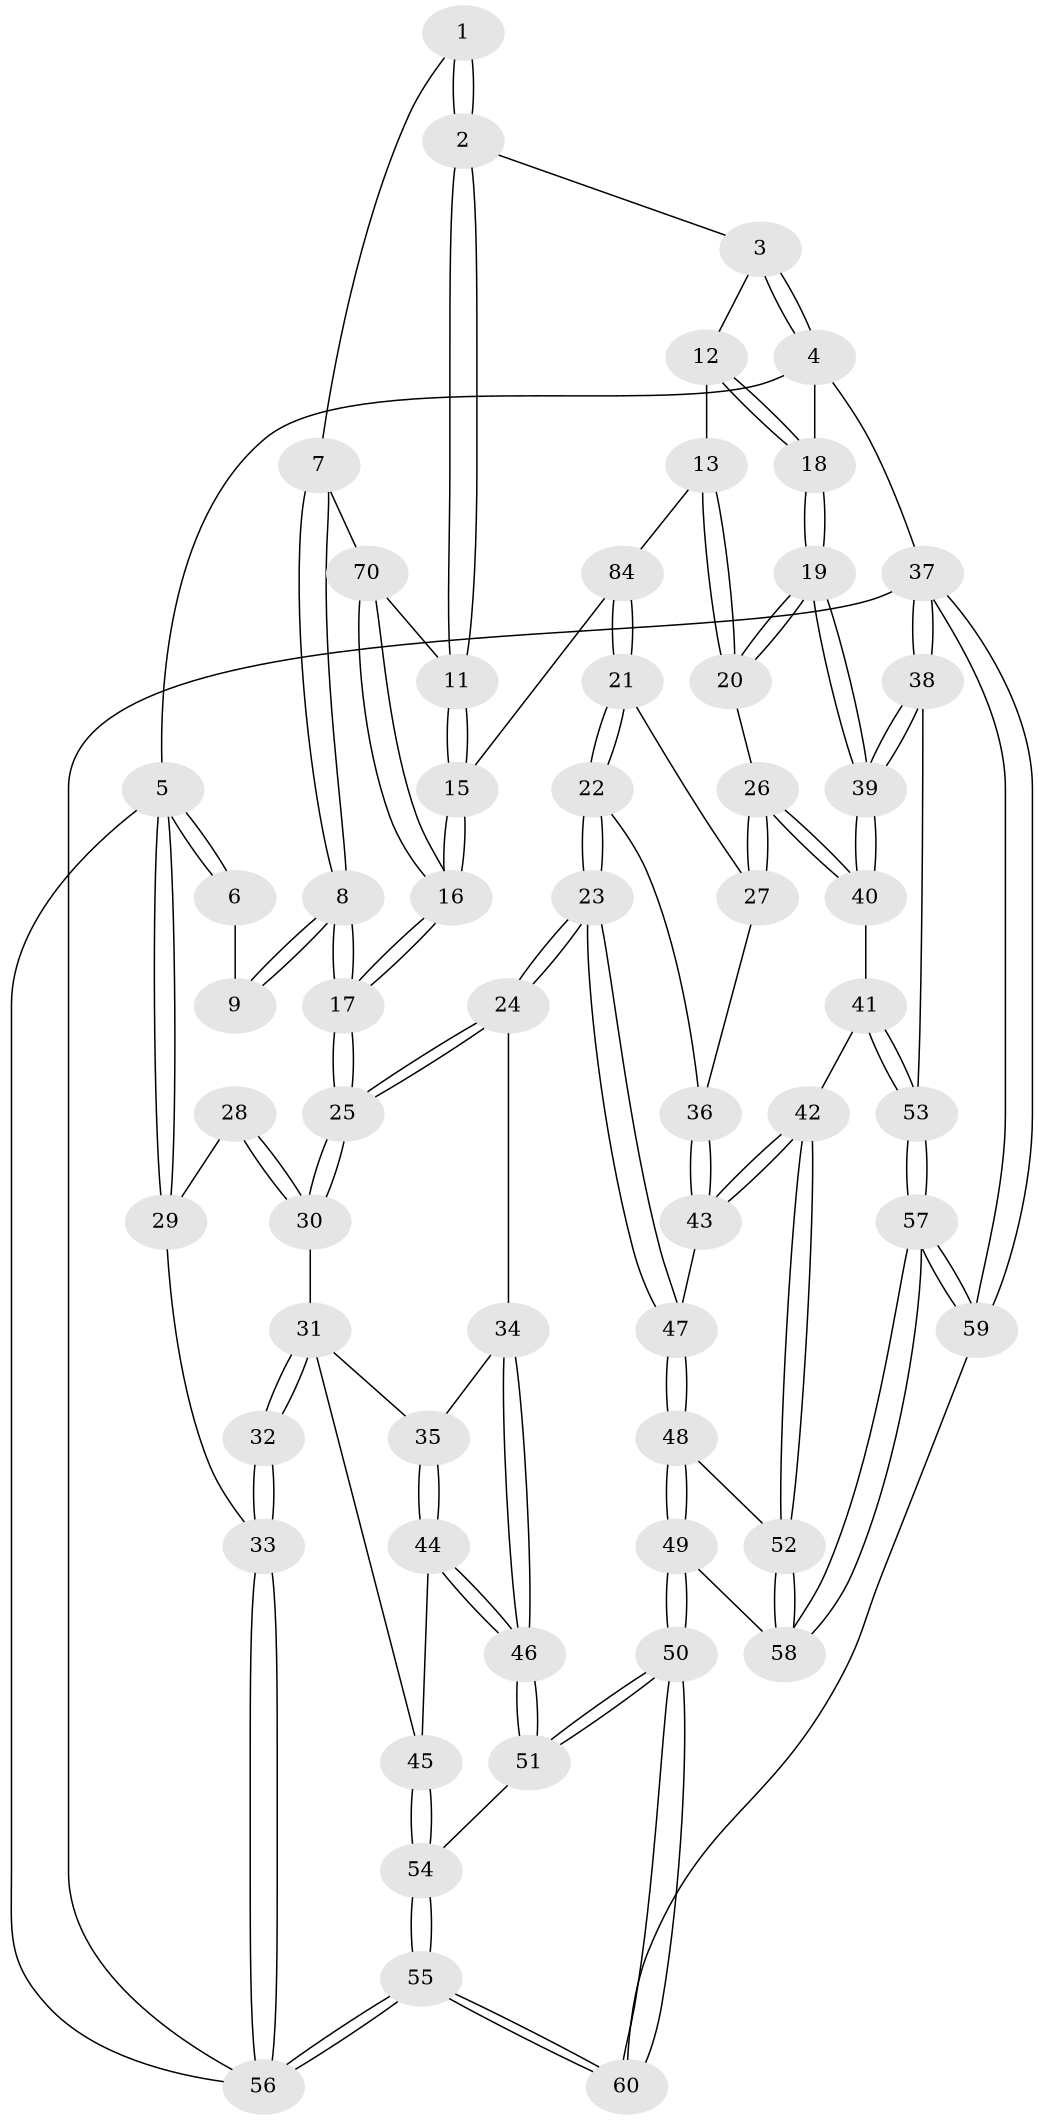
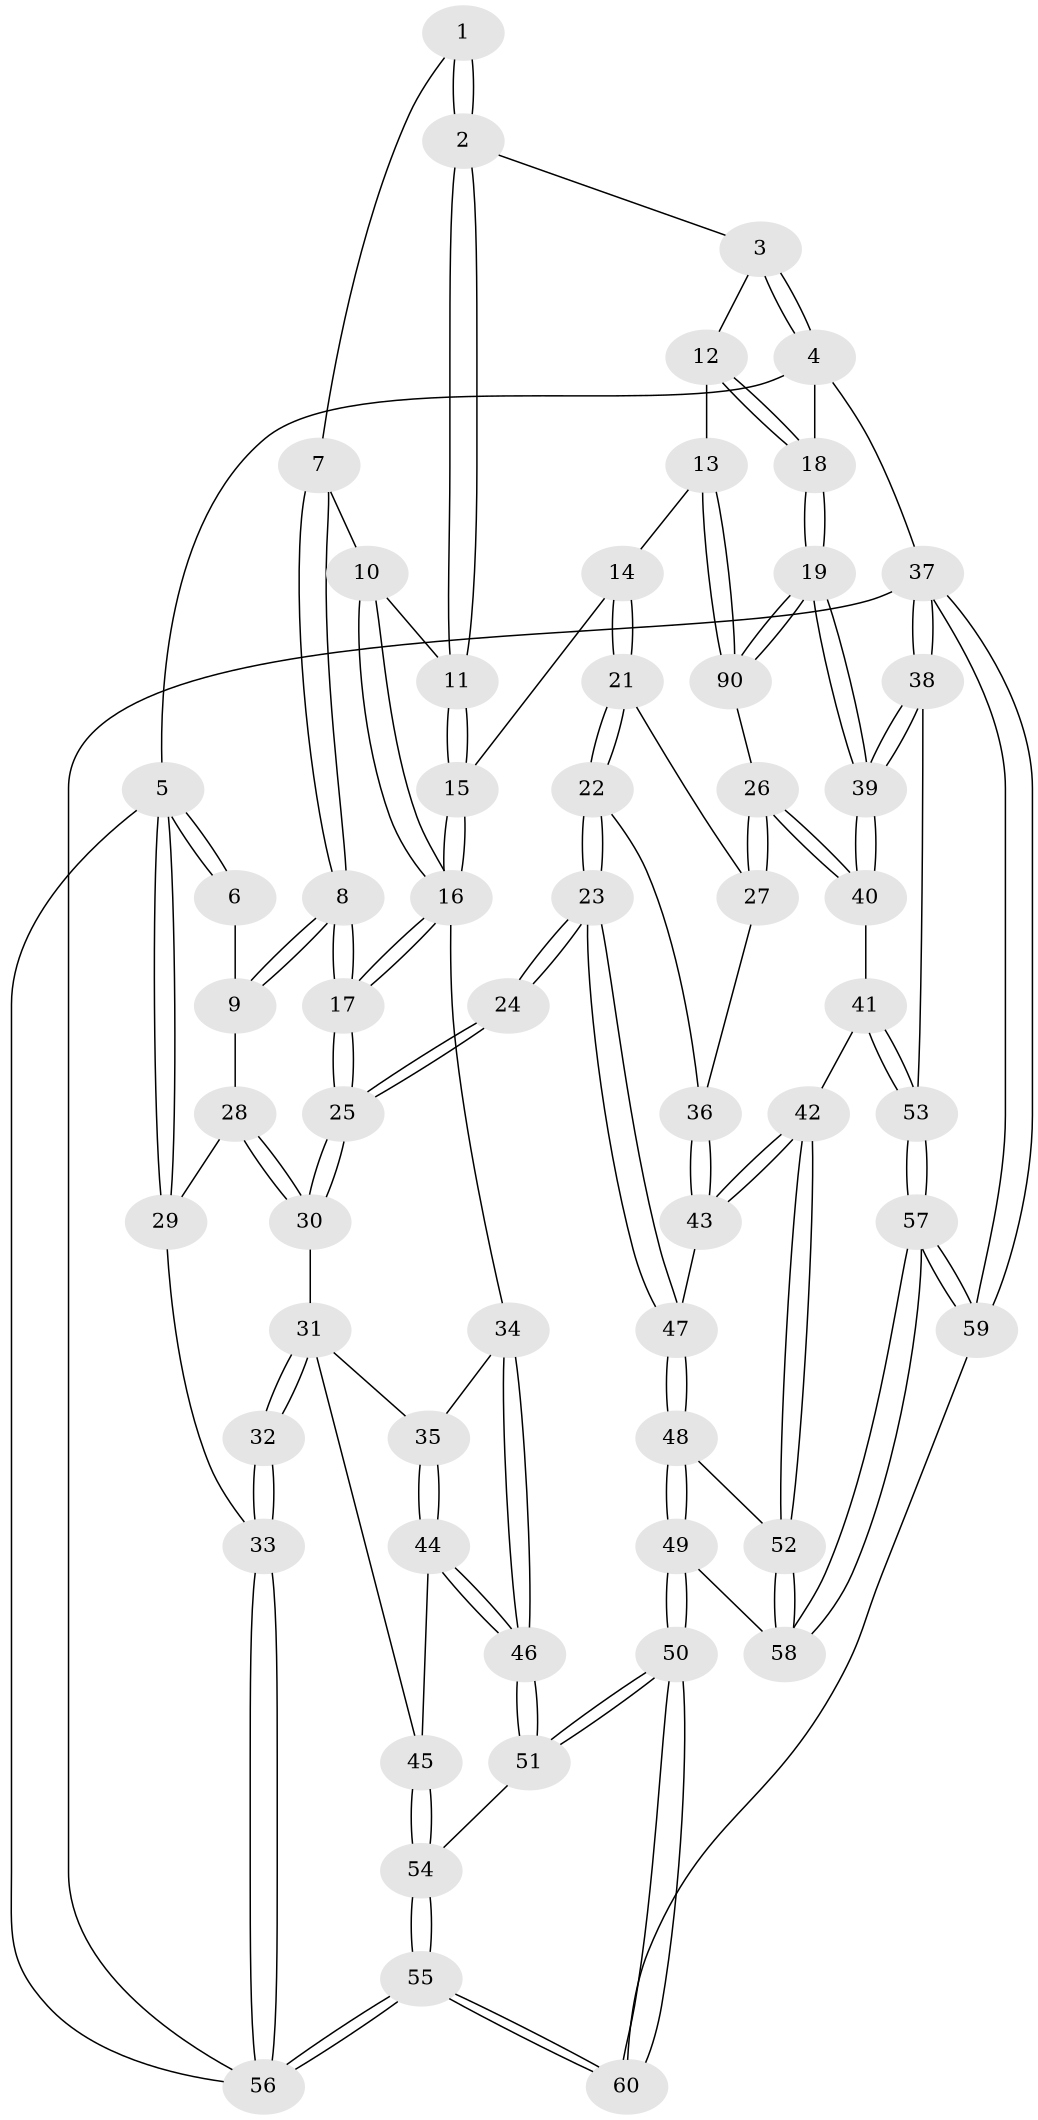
(367, 574) -> (367, 574)
(623, 574) -> (623, 574)
(731, 682) -> (731, 682)
none -> (235, 1060)
(508, 1168) -> (465, 1116)
